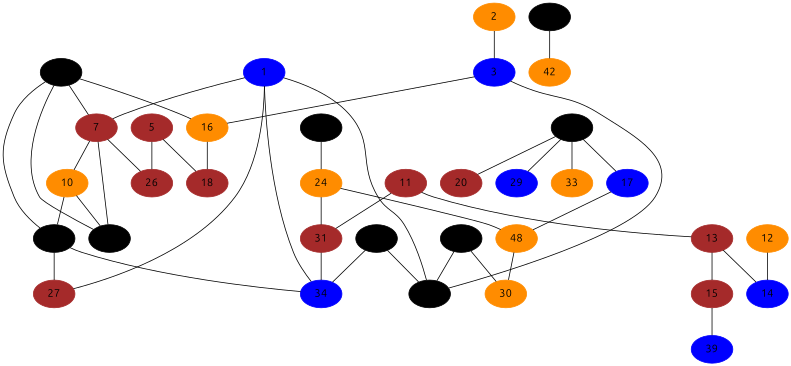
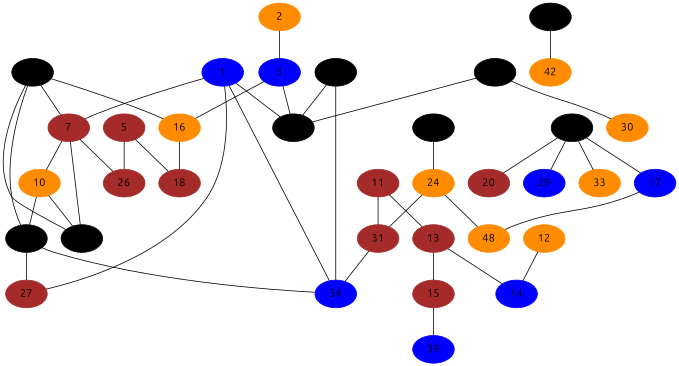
(512, 264) -> none
